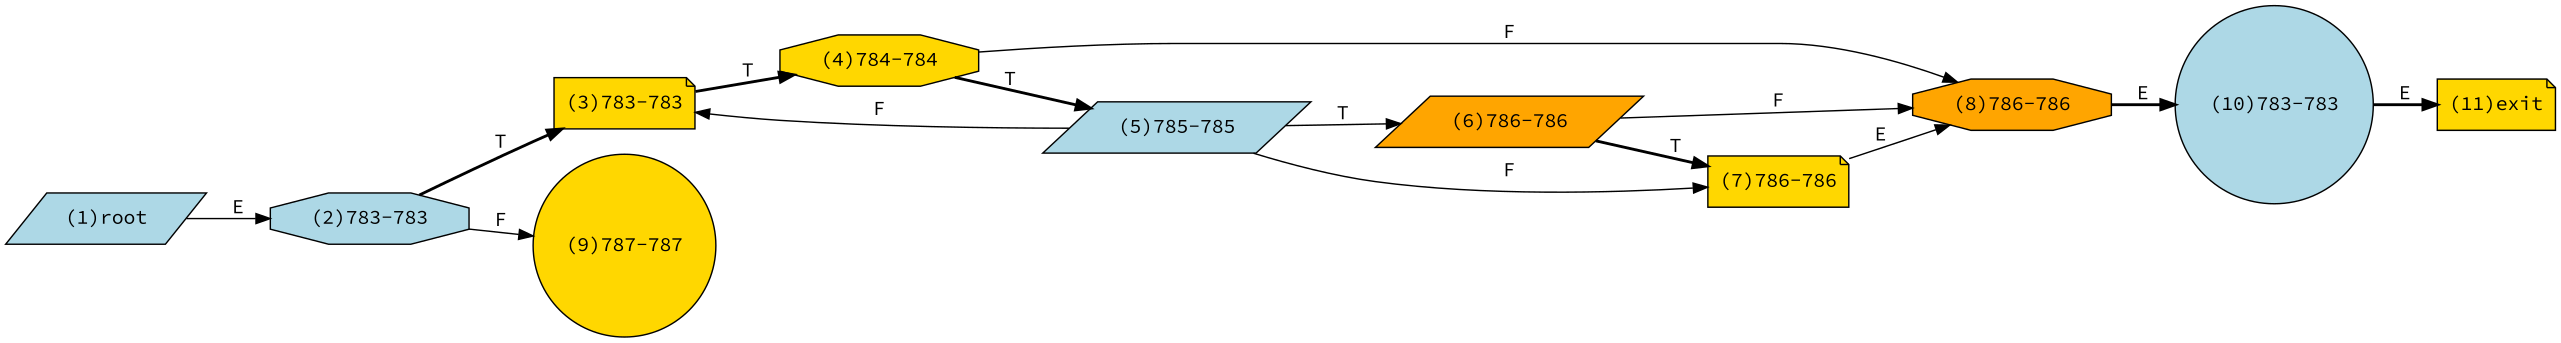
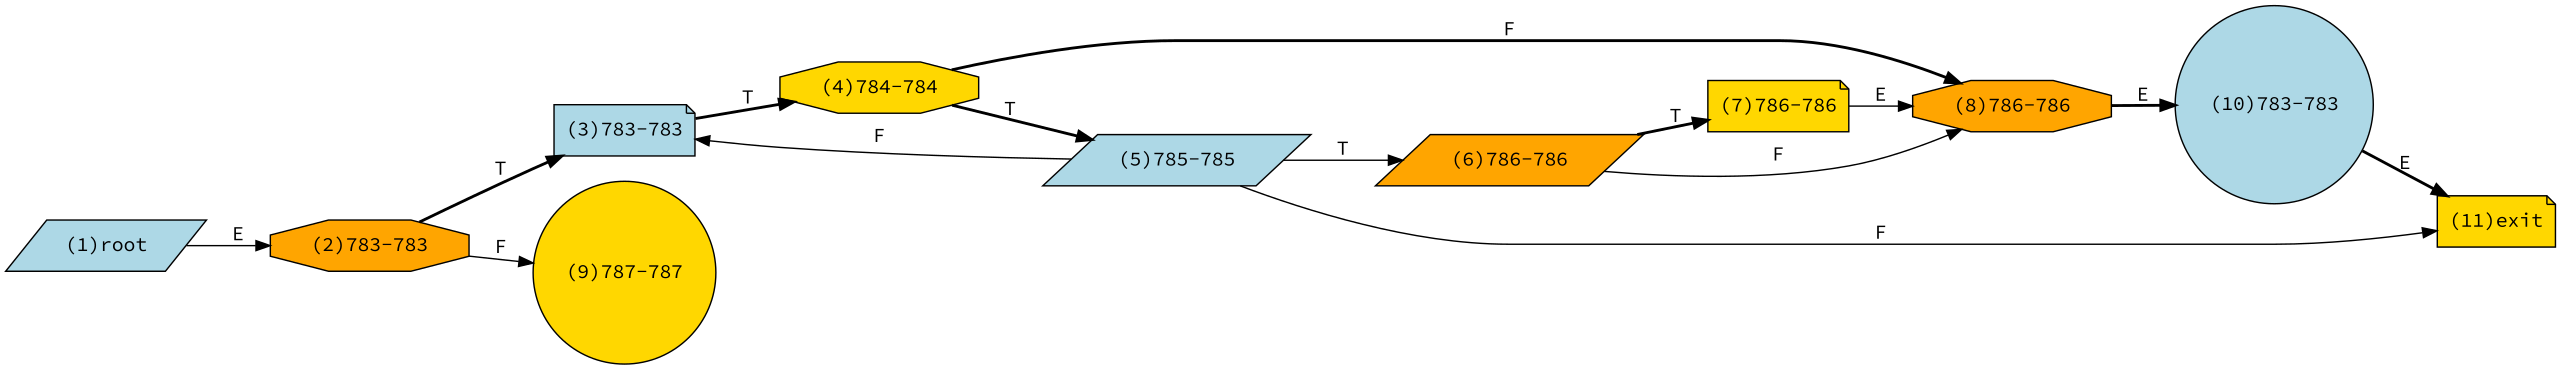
(1463, 43) -> (1450, 41)
(624, 103) -> (624, 130)
(1471, 190) -> (1828, 244)
(370, 219) -> (370, 246)
